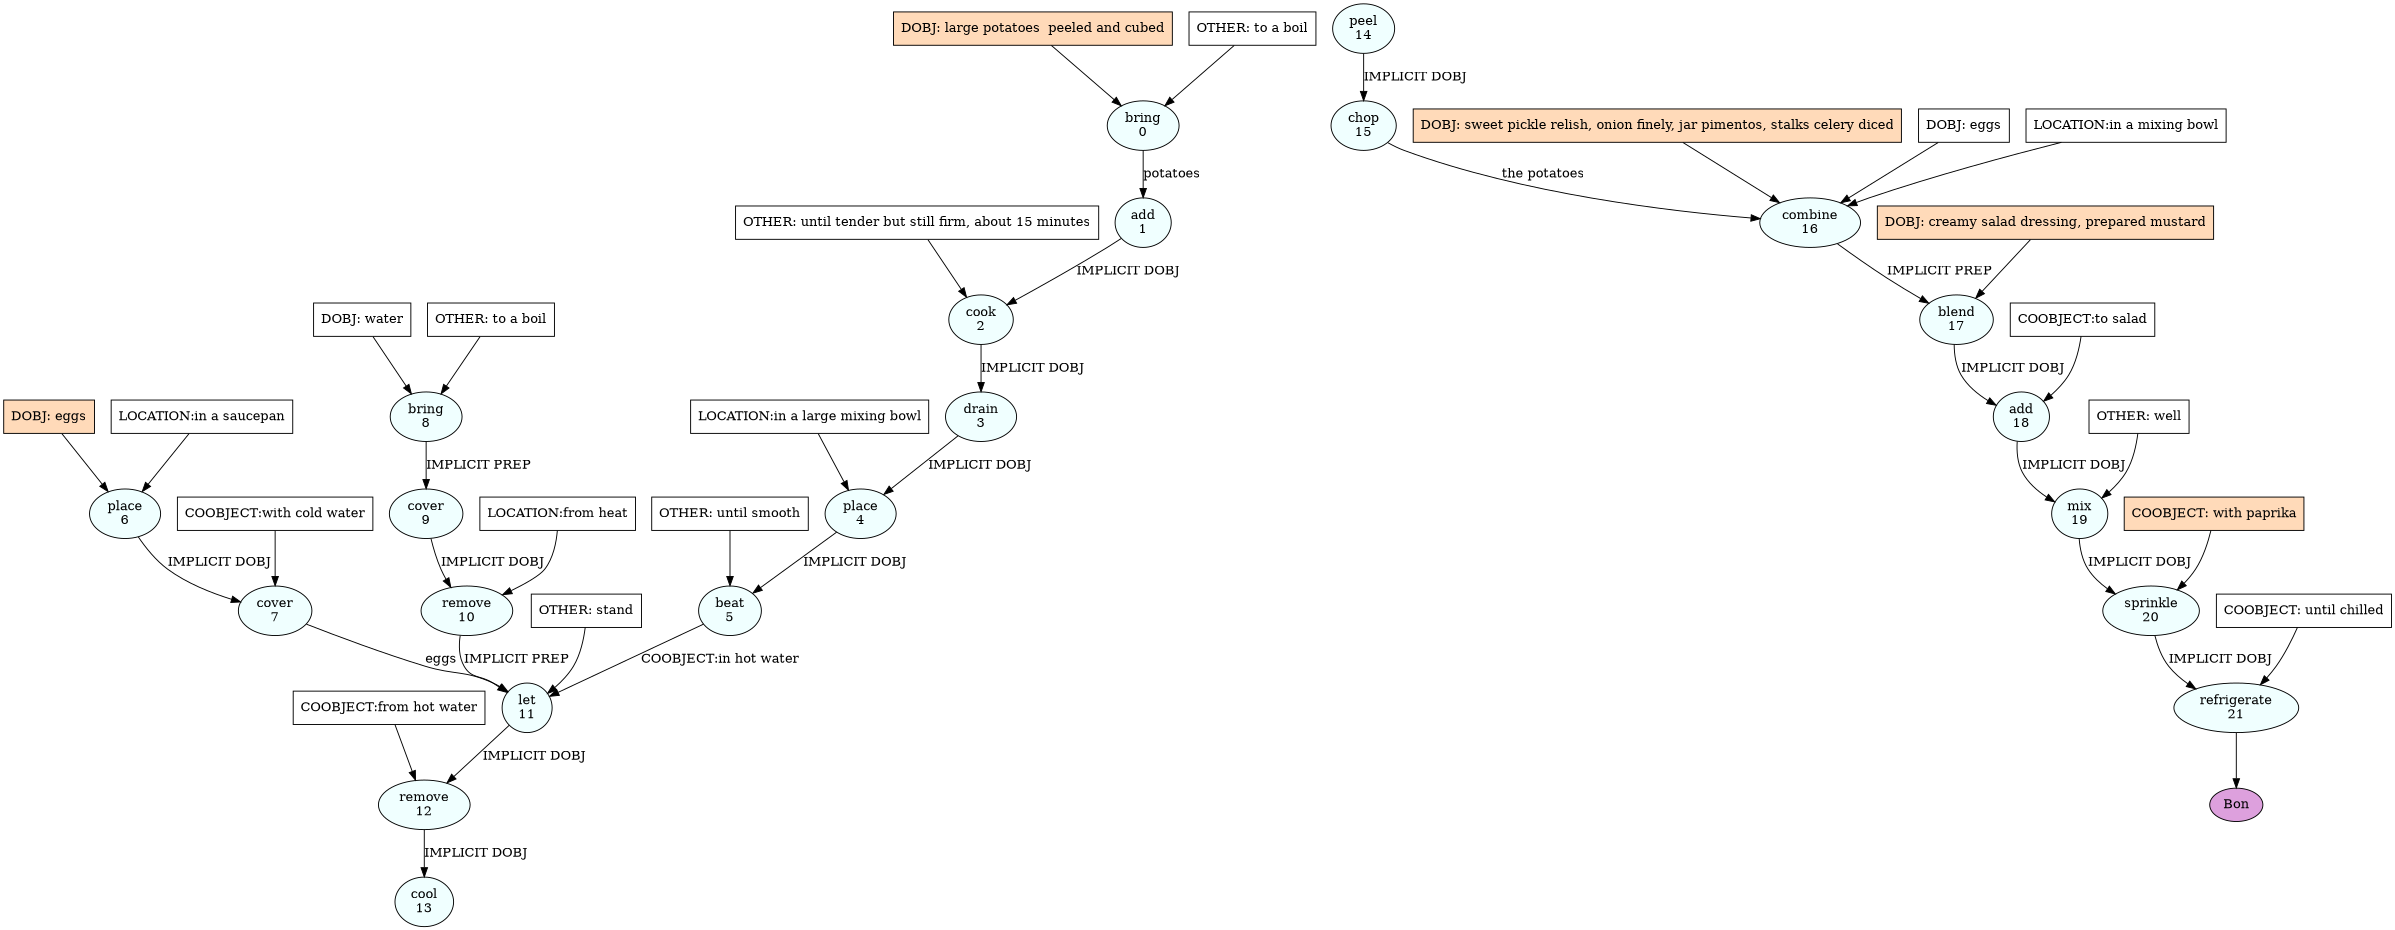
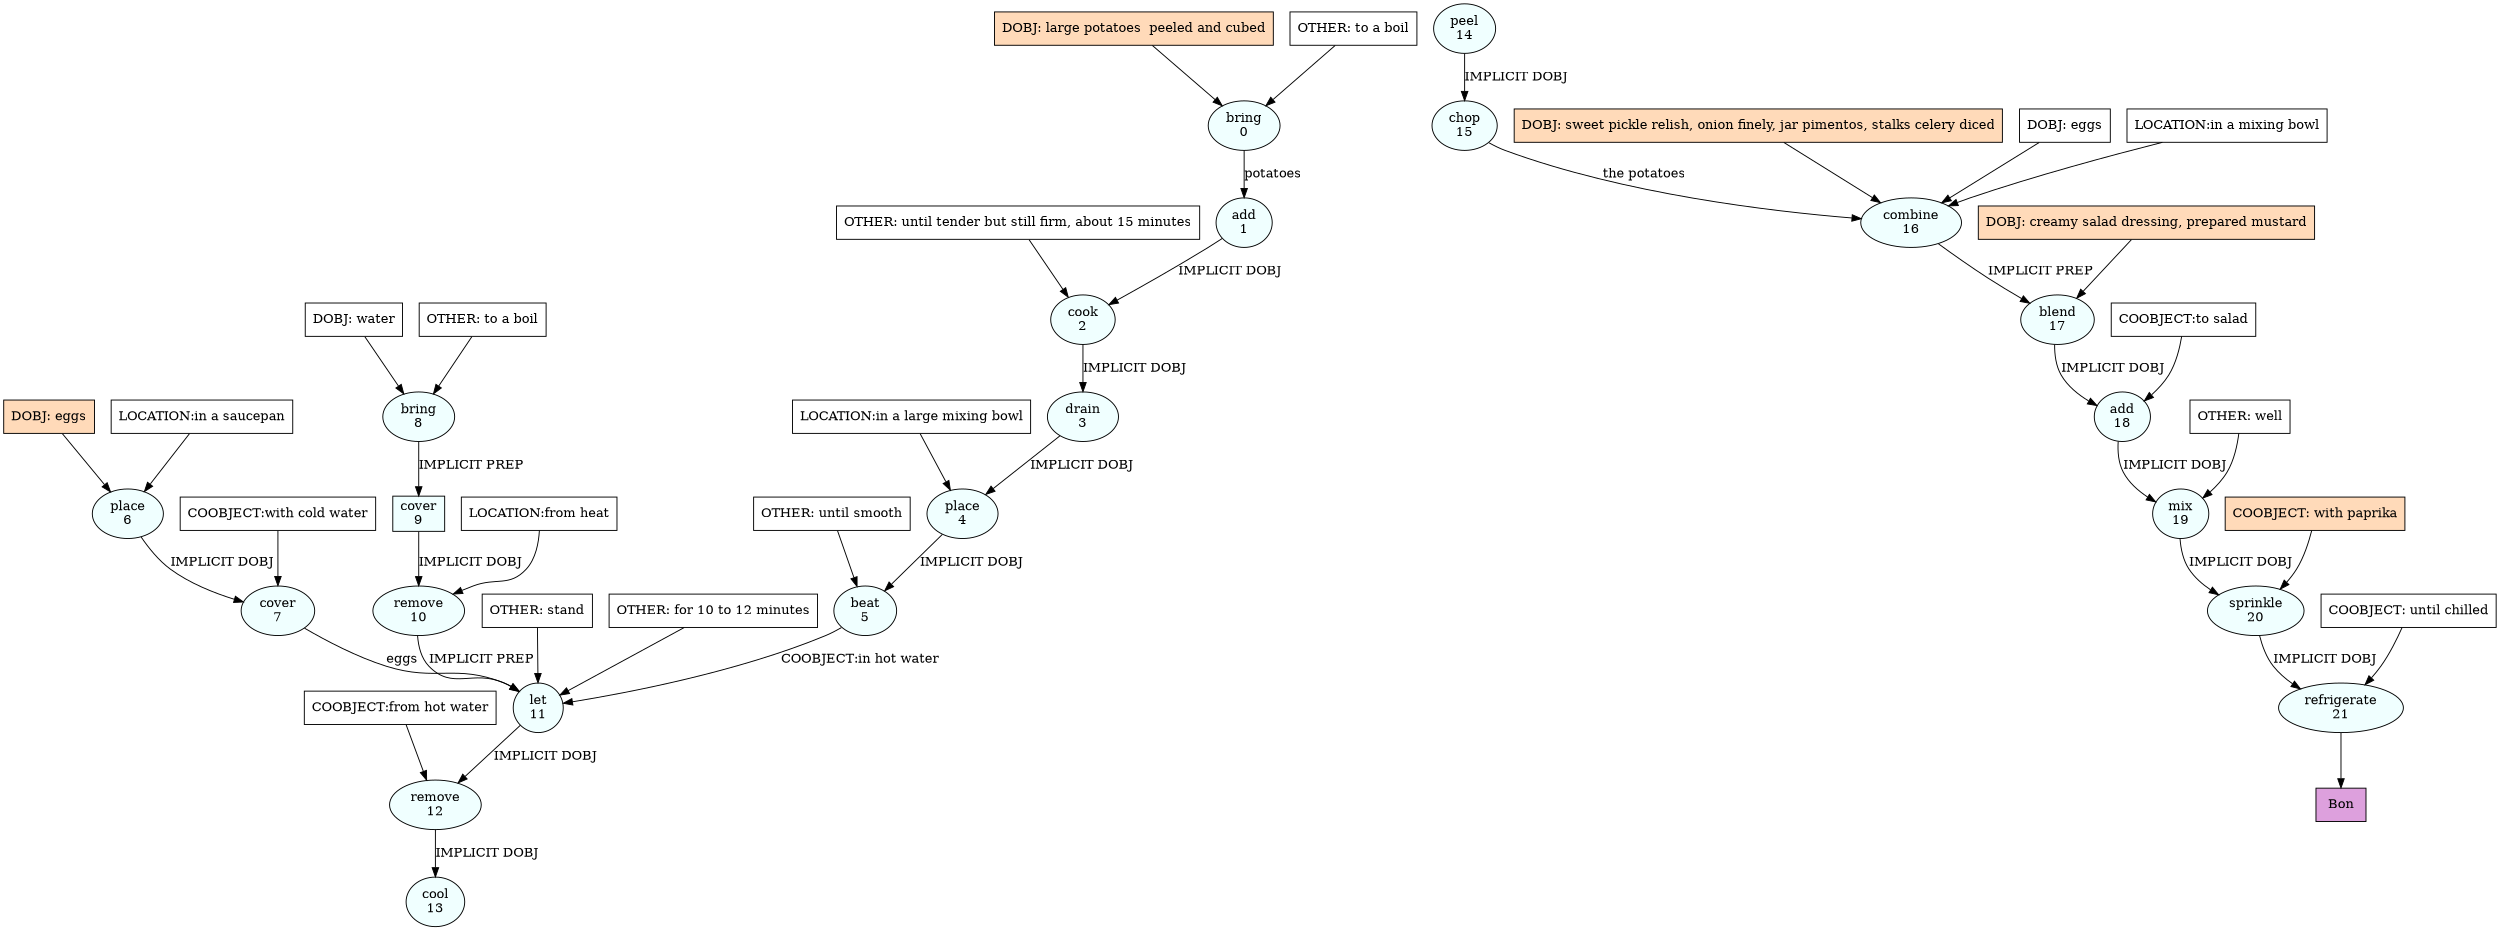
(426, 514) -> (419, 514)
none -> (713, 611)
(2236, 805) -> (2341, 805)
